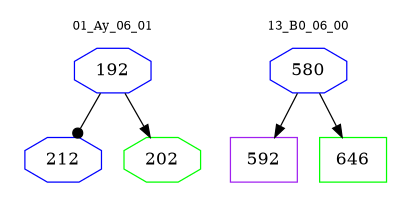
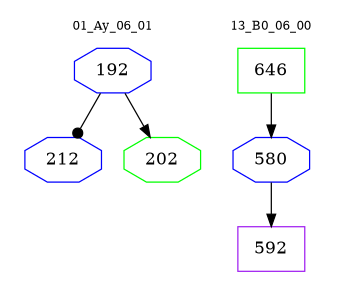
(328, 110) -> (271, 109)
